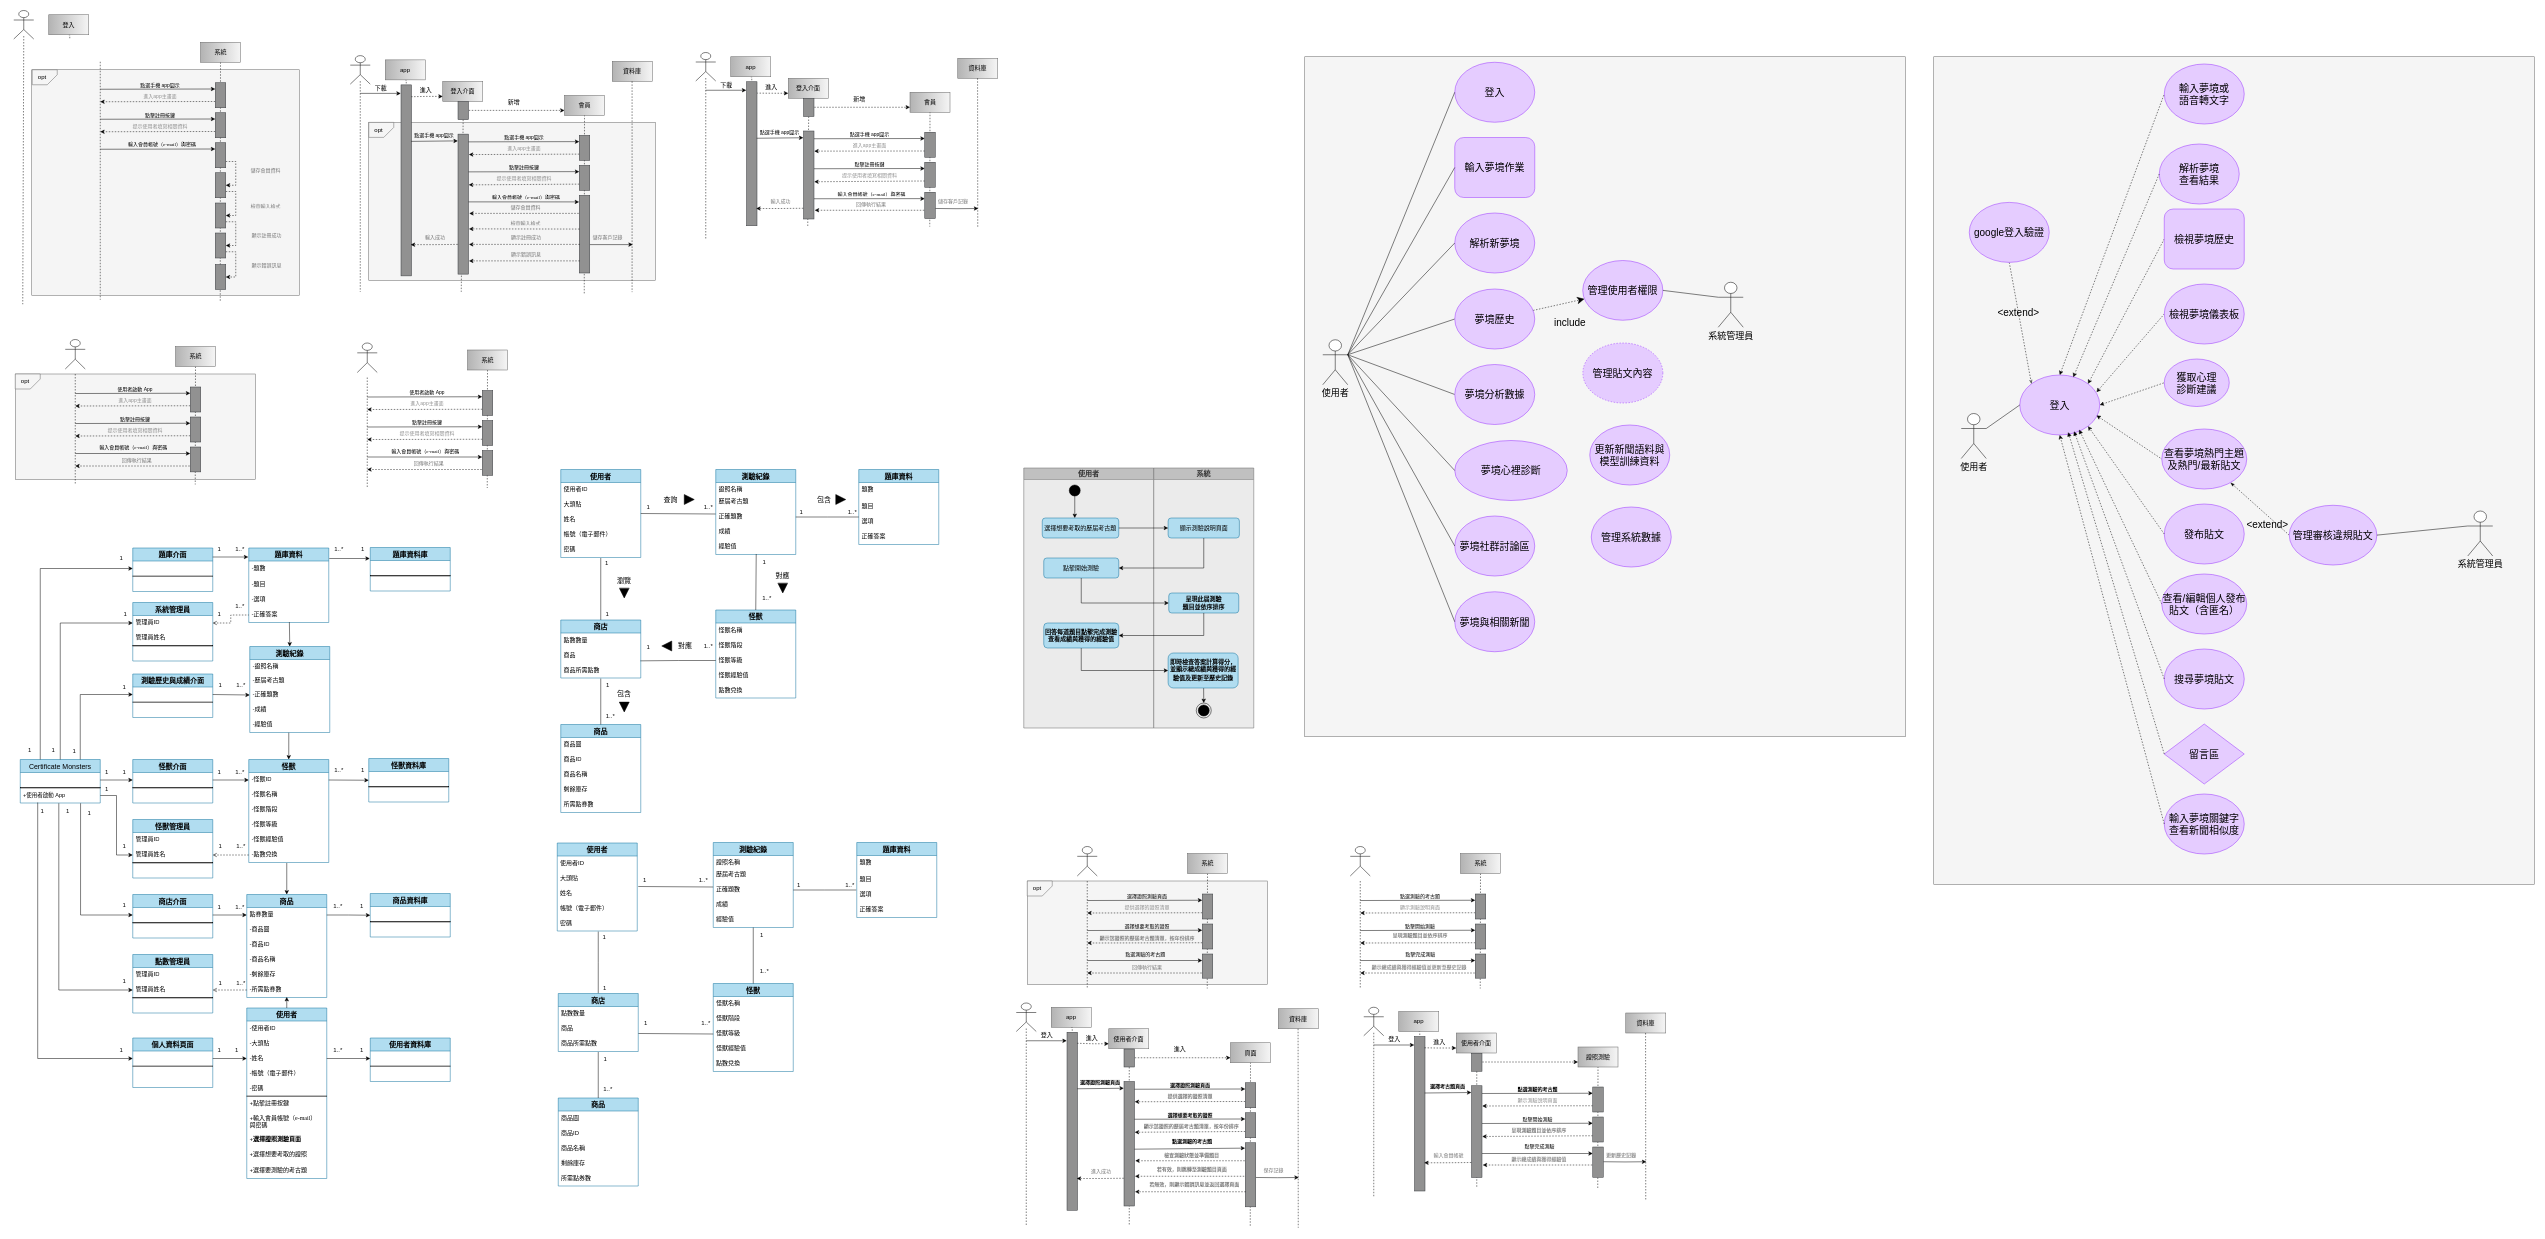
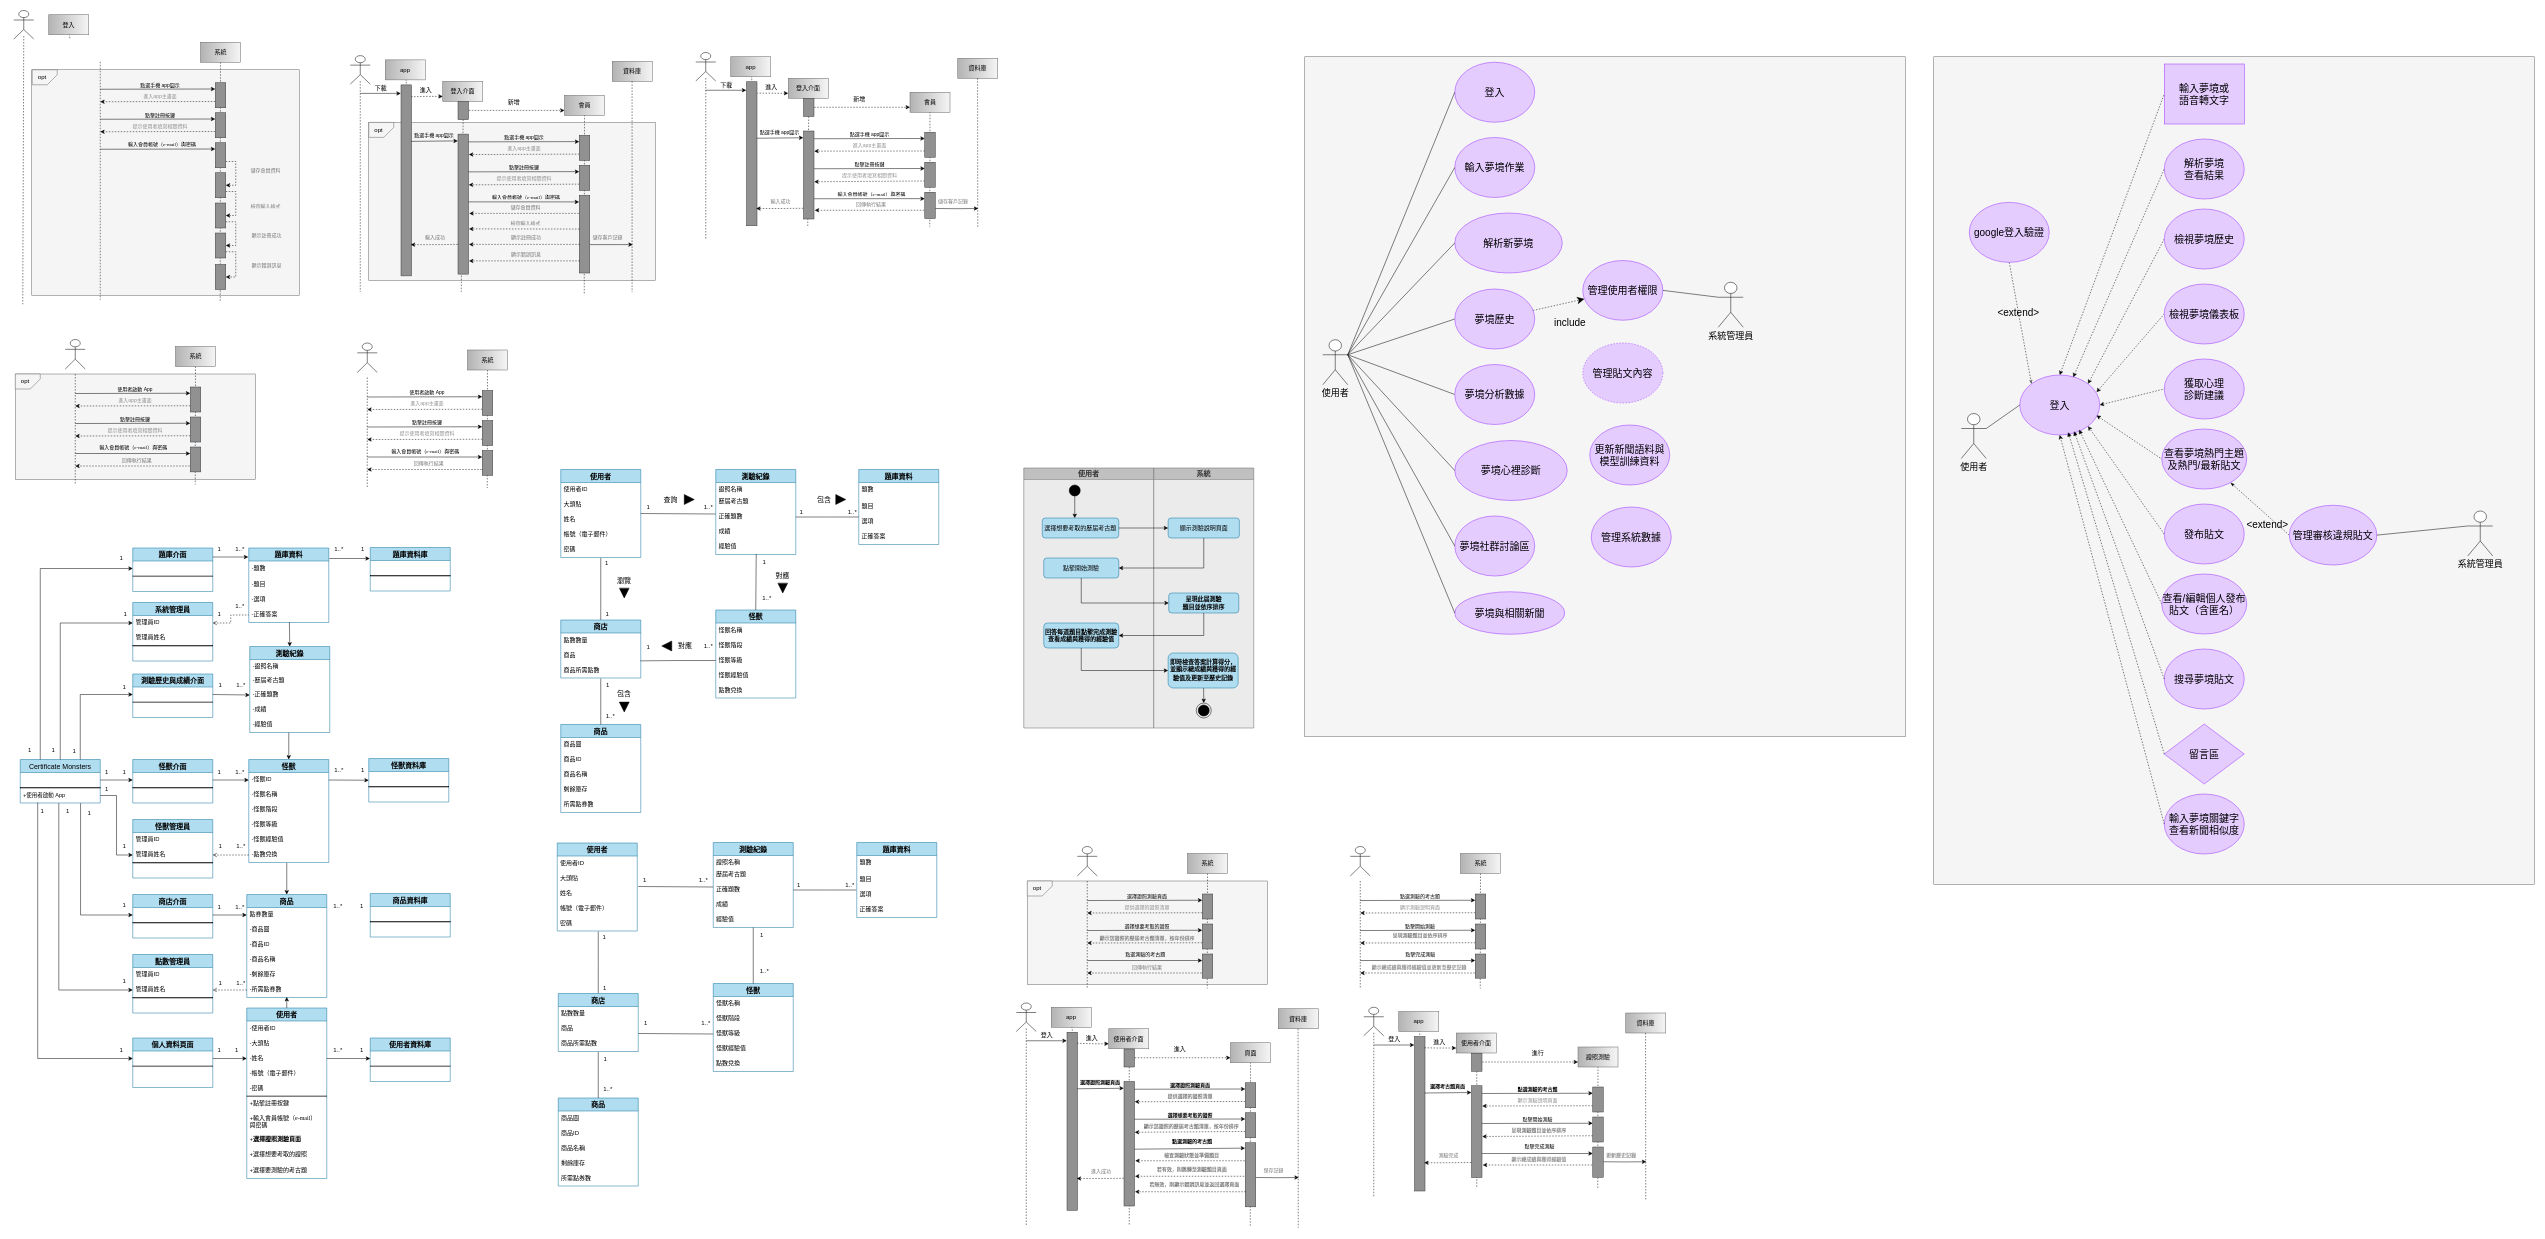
(2204, 94) -> (2204, 94)
(1495, 167) -> (1495, 167)
(2199, 174) -> (2204, 169)
(2204, 239) -> (2204, 239)
(1495, 243) -> (1509, 243)
(2197, 383) -> (2204, 389)
(1495, 622) -> (1510, 613)
(365, 915) -> none
none -> (1538, 1053)
(1449, 1155) -> (1449, 1155)
